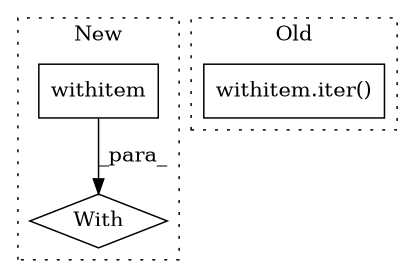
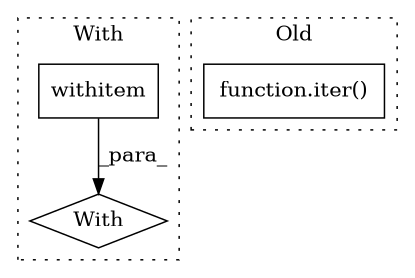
(99, 35) -> (99, 35)
(294, 91) -> (294, 91)
